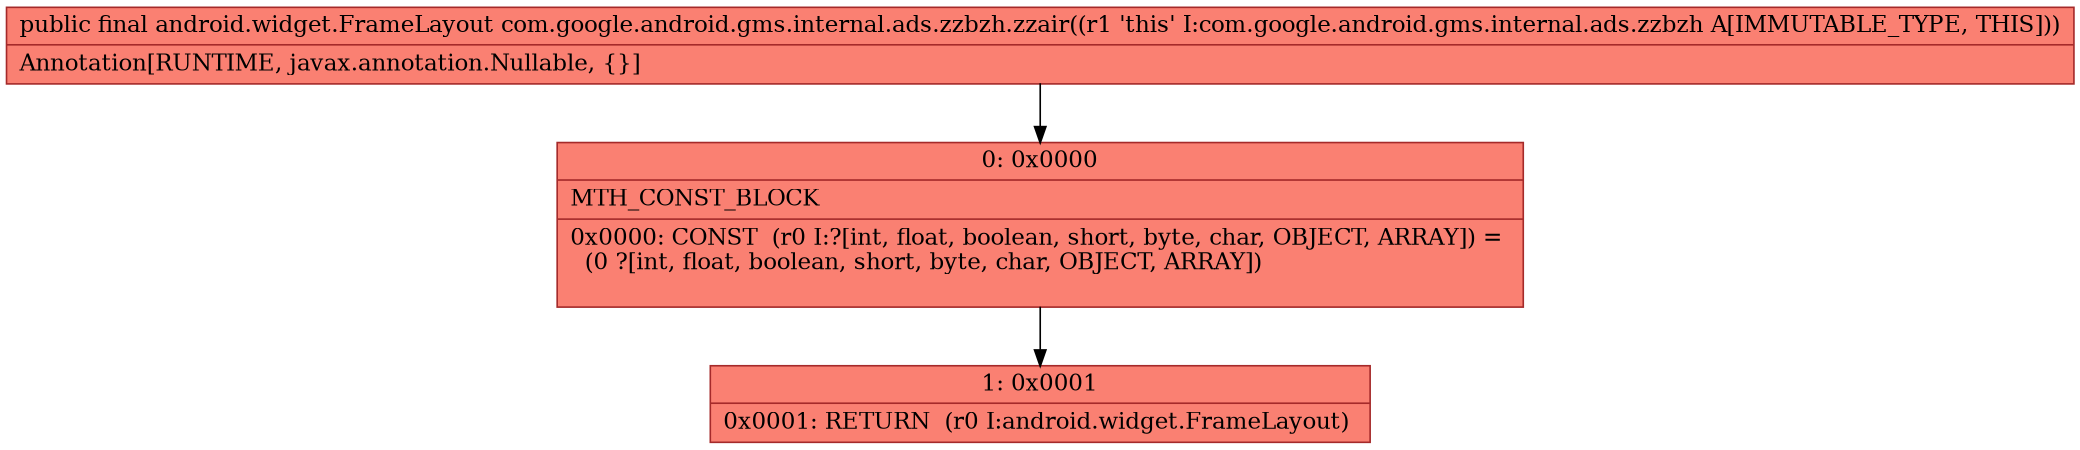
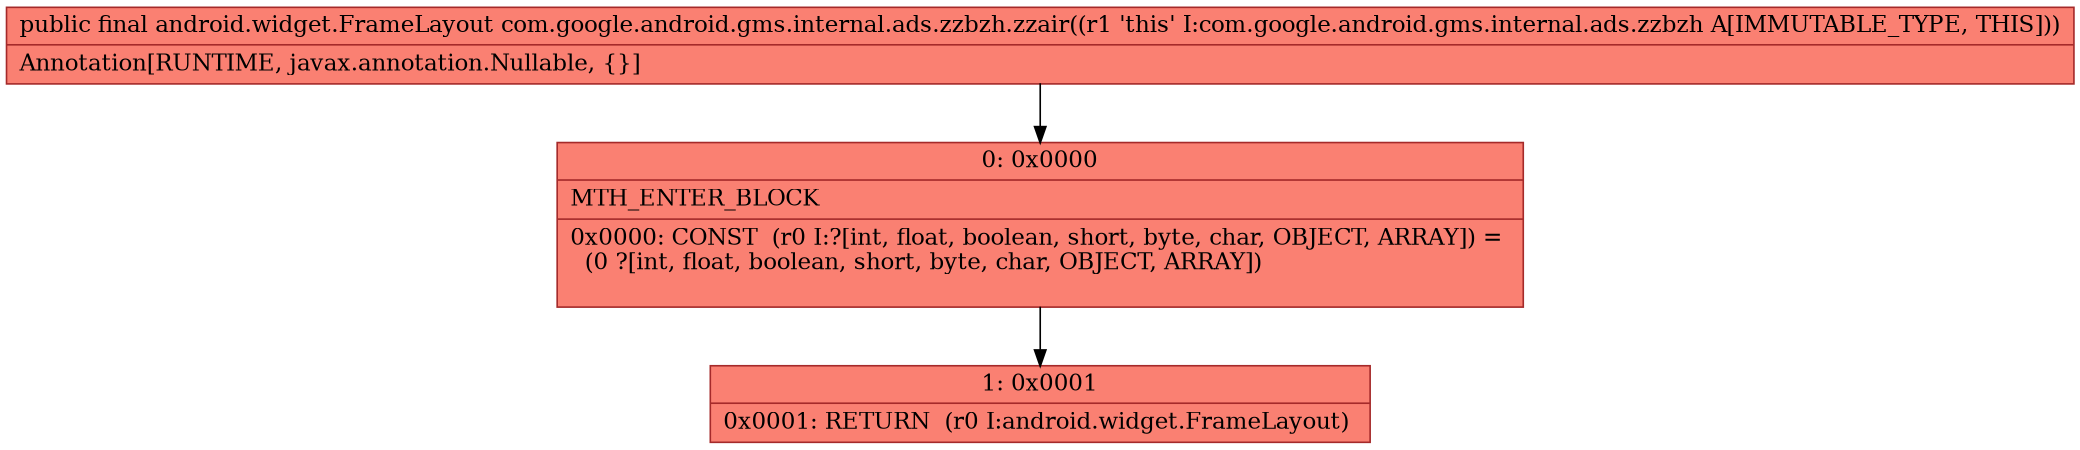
(696, 199) -> (696, 199)
